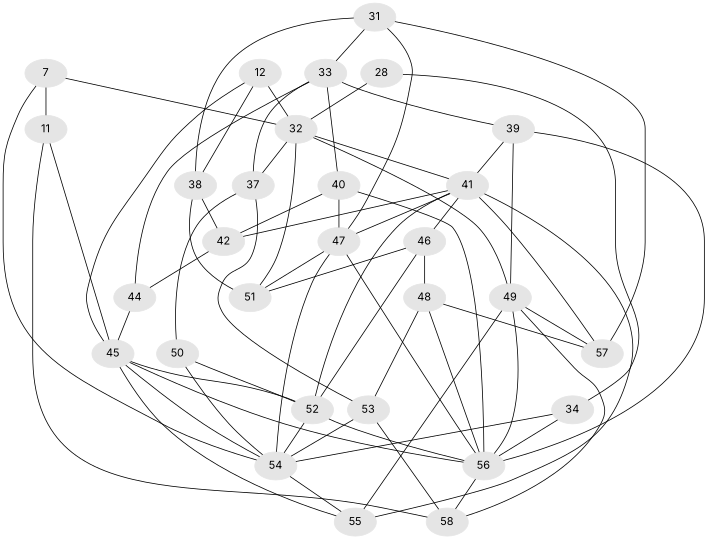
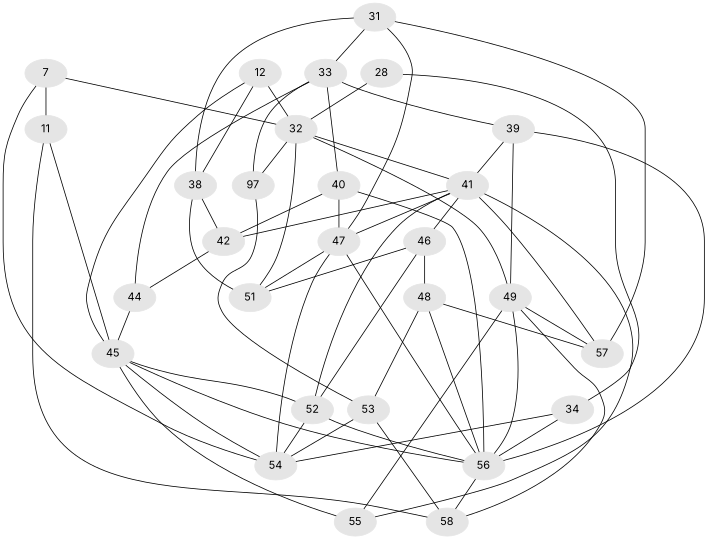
(253, 185) -> (253, 185)
(178, 354) -> none
(314, 493) -> none
